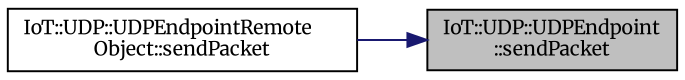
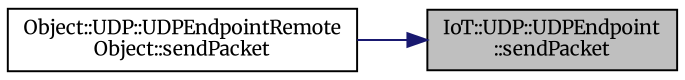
(182, 40) -> (182, 40)
